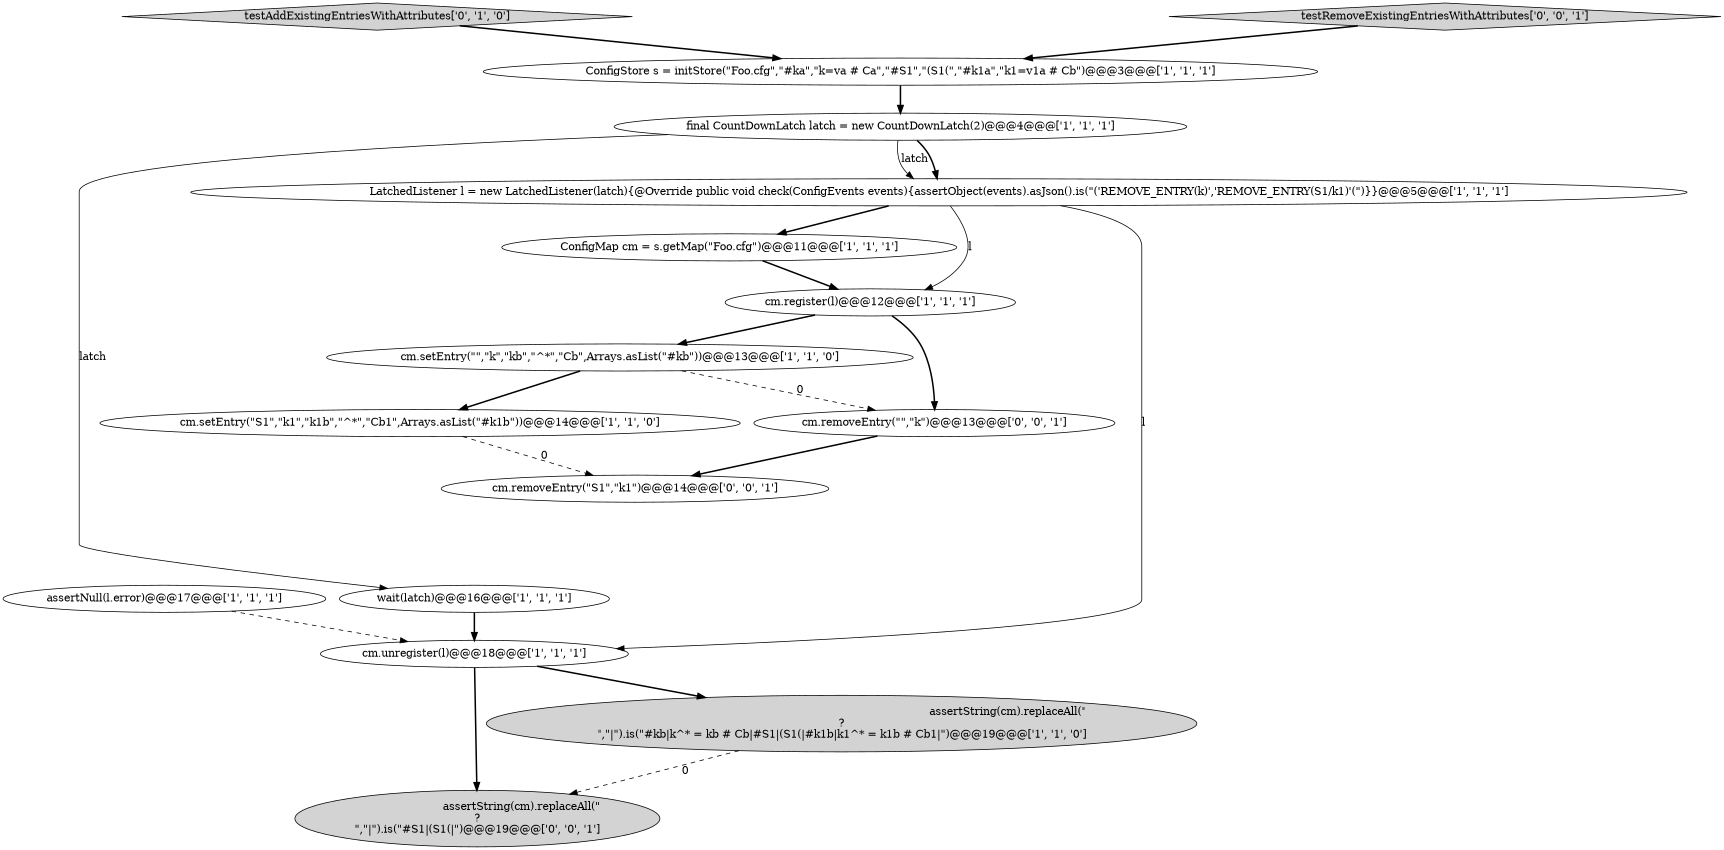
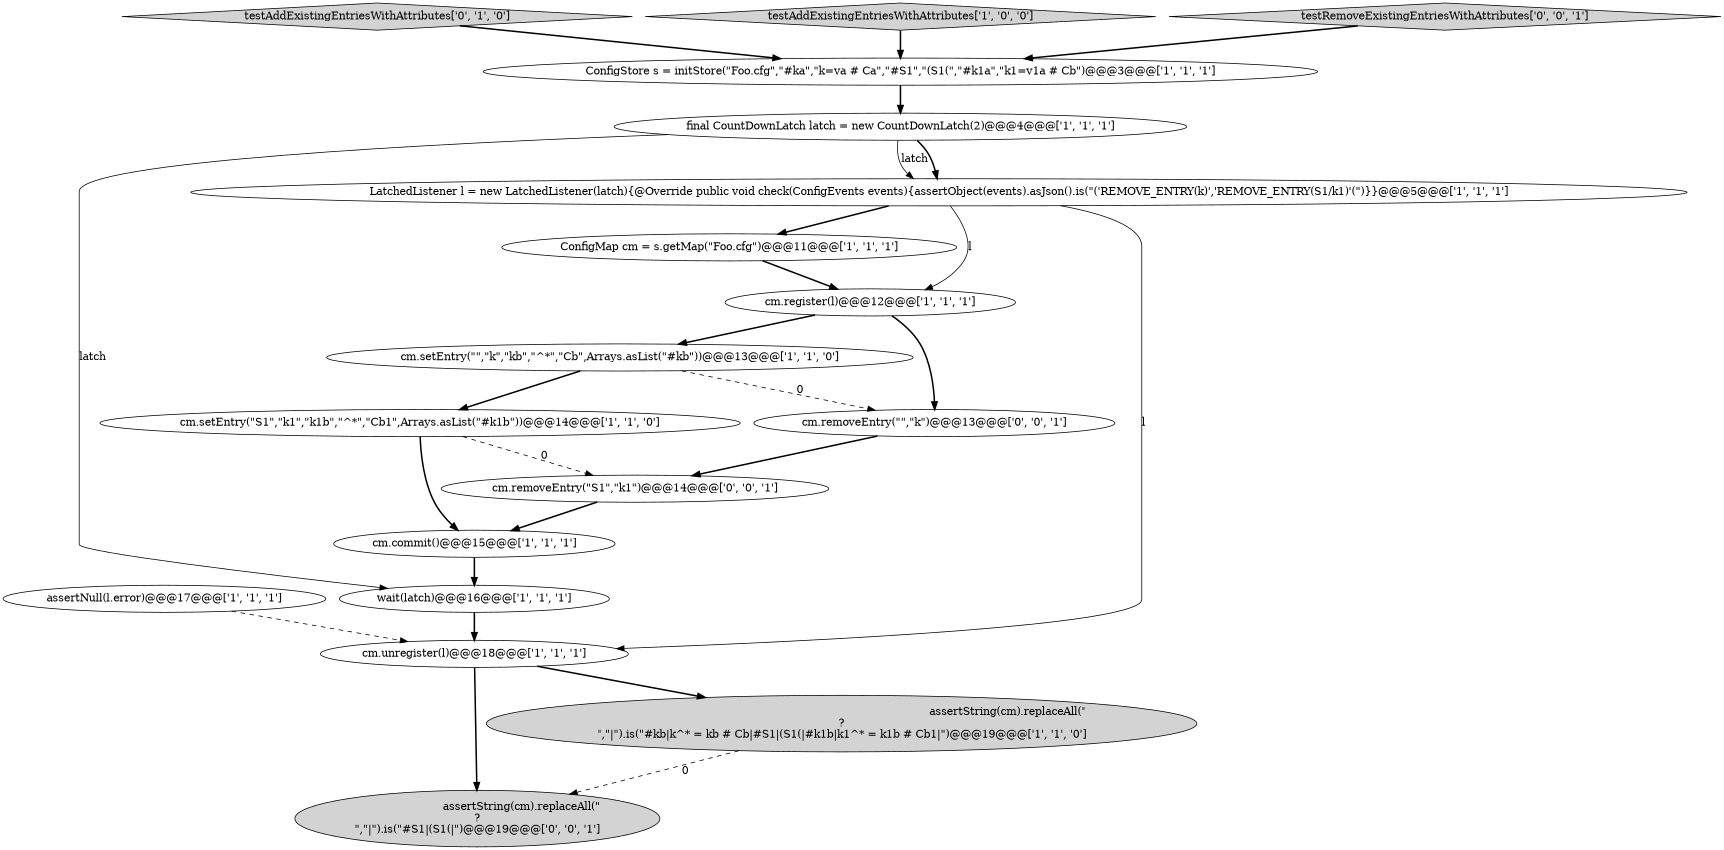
none -> (900, 17)
none -> (474, 544)
